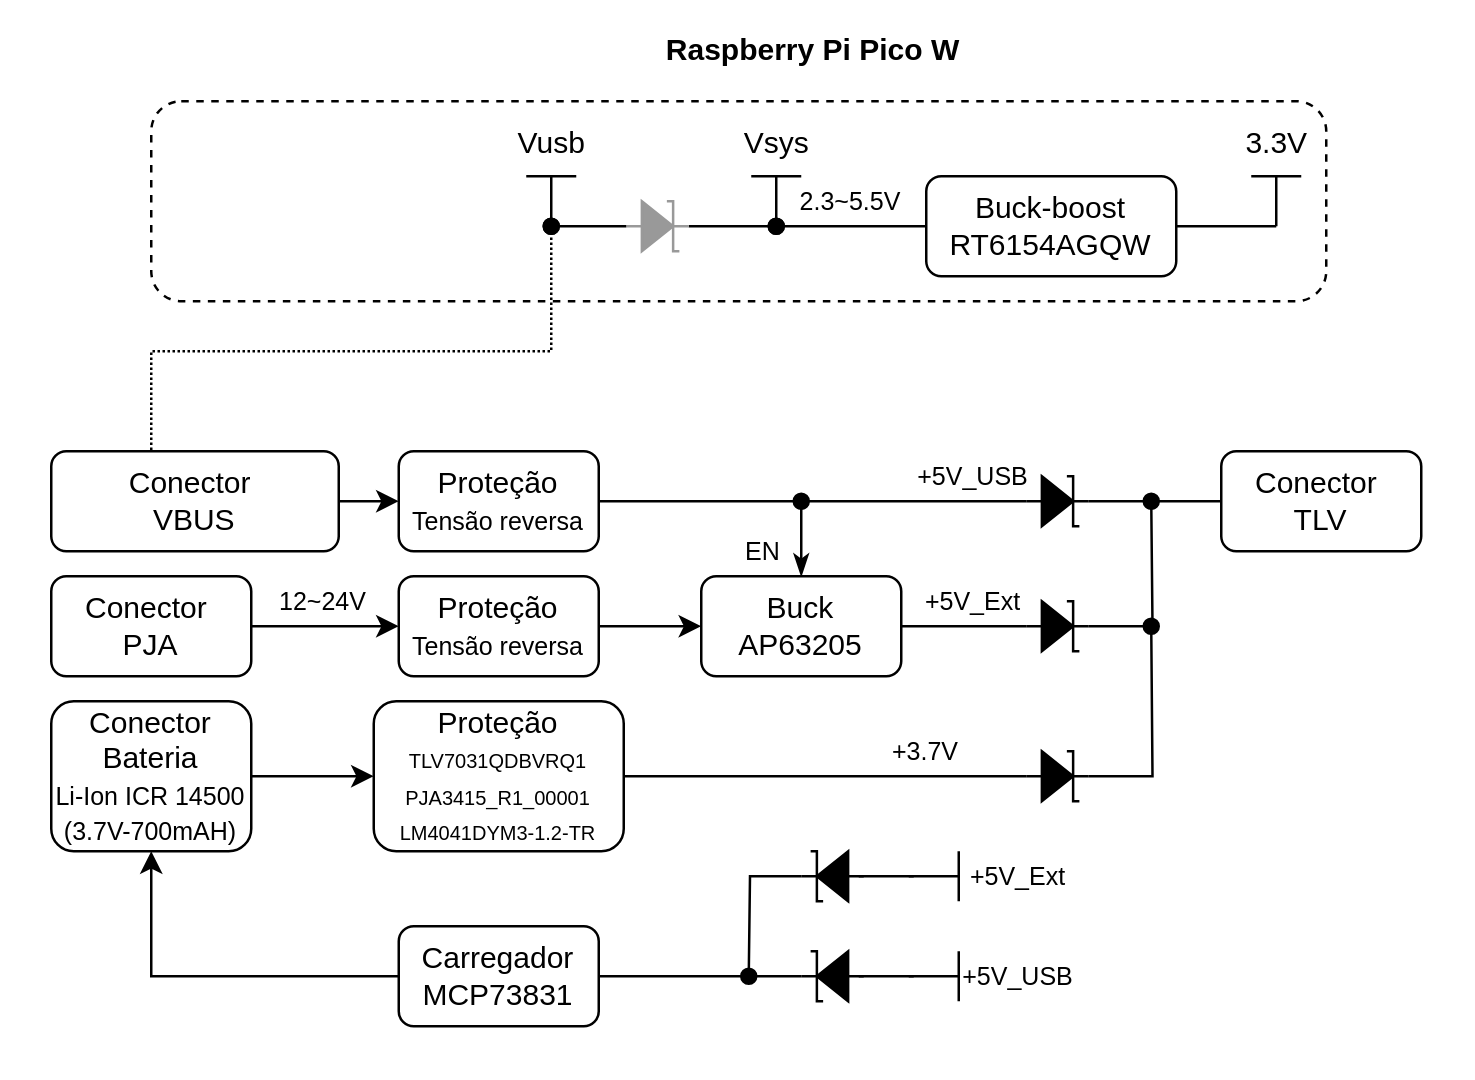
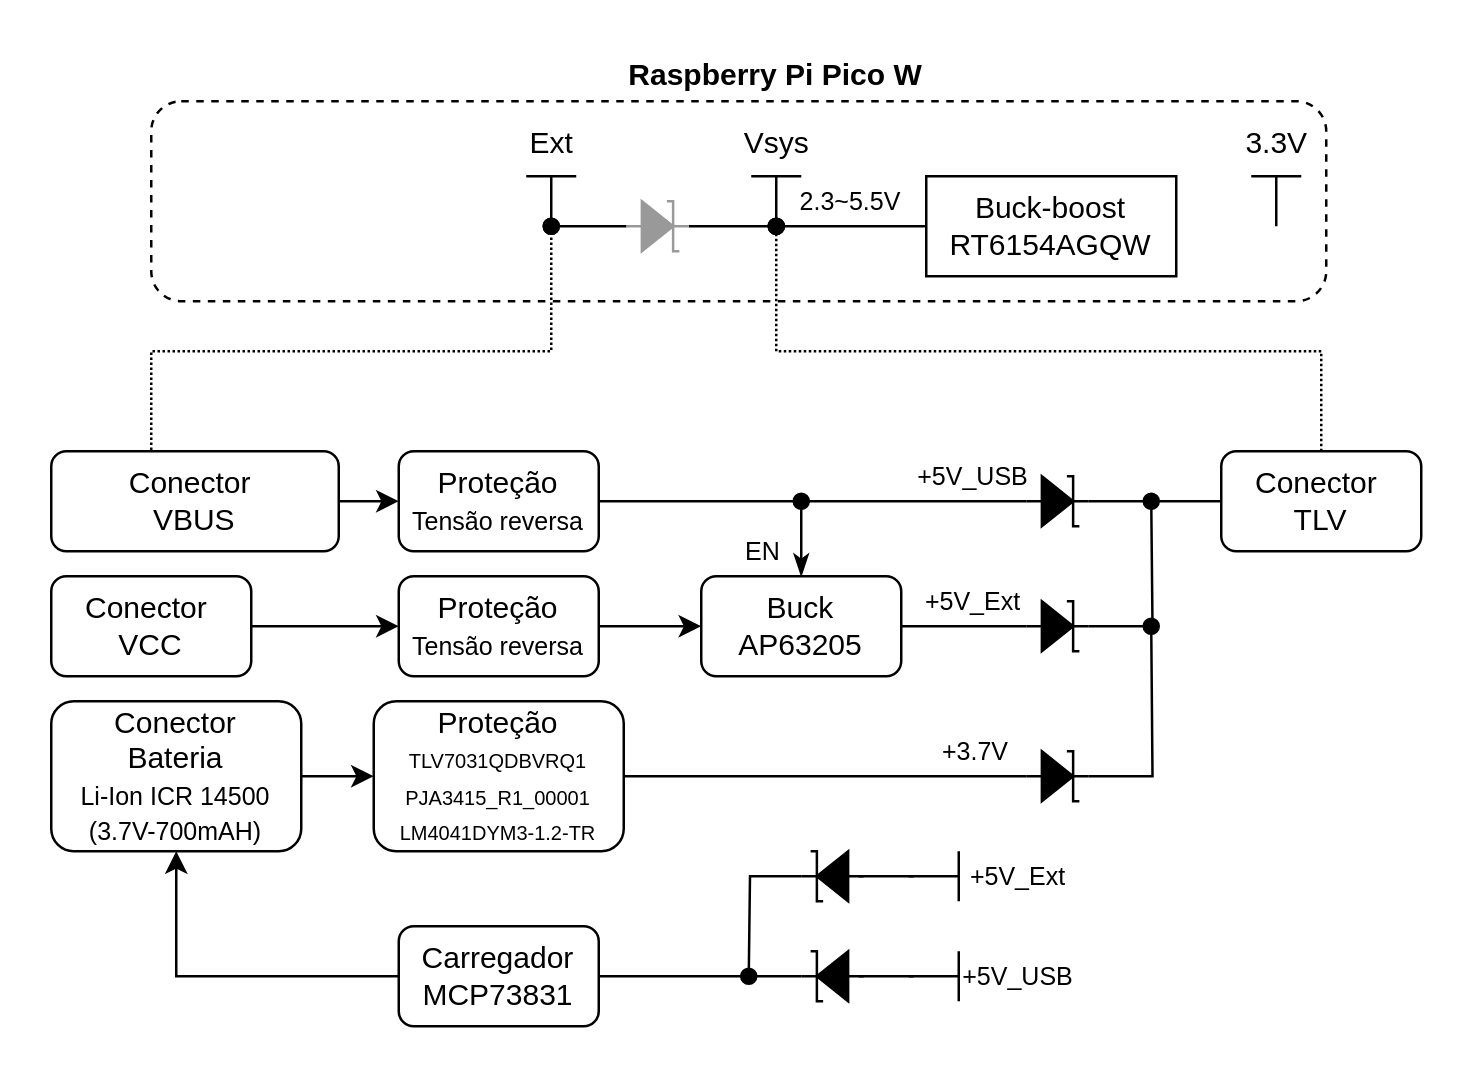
(814, 51) -> (776, 76)
(553, 133) -> (553, 133)
(1051, 226) -> (1051, 226)
(1213, 226) -> none
none -> (1040, 351)
(324, 601) -> none
(151, 626) -> (151, 626)
(926, 751) -> (976, 751)
(151, 776) -> (176, 776)
